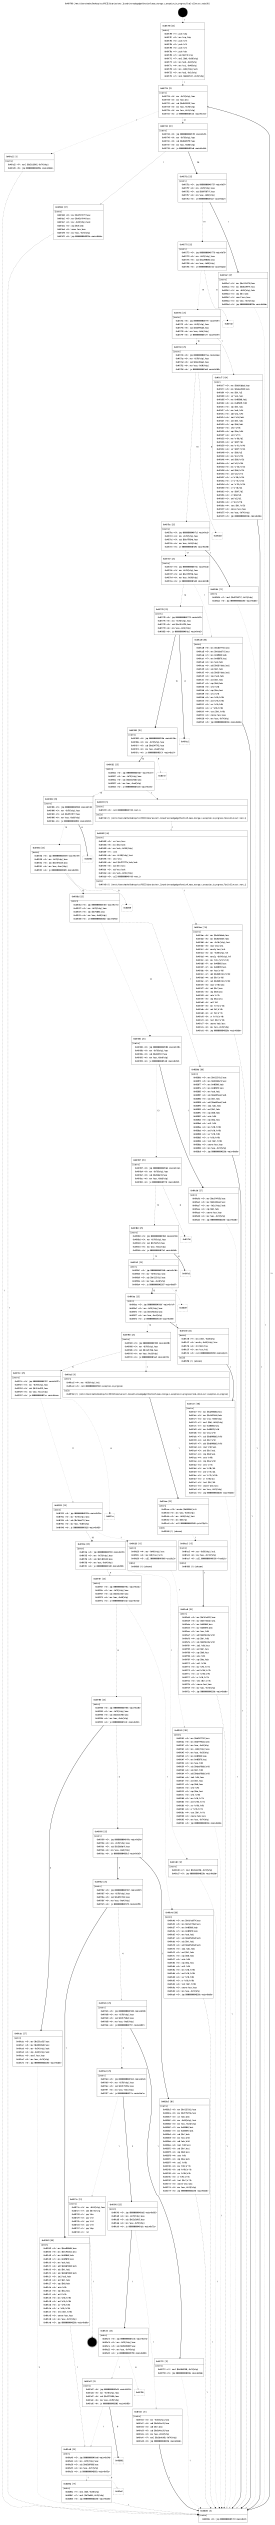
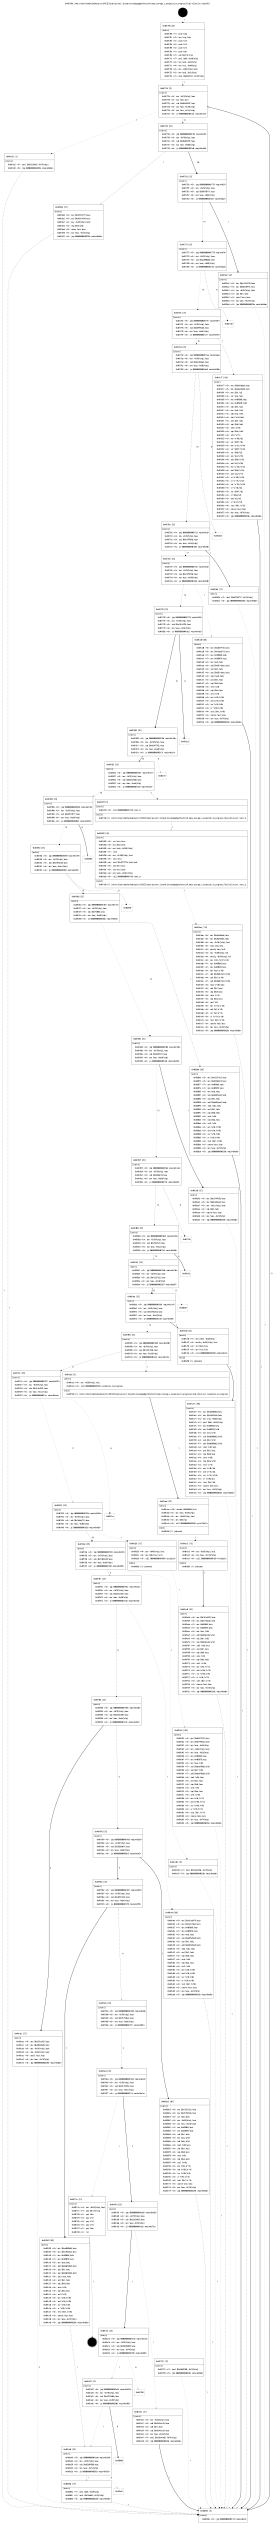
(156, 2192) -> none
